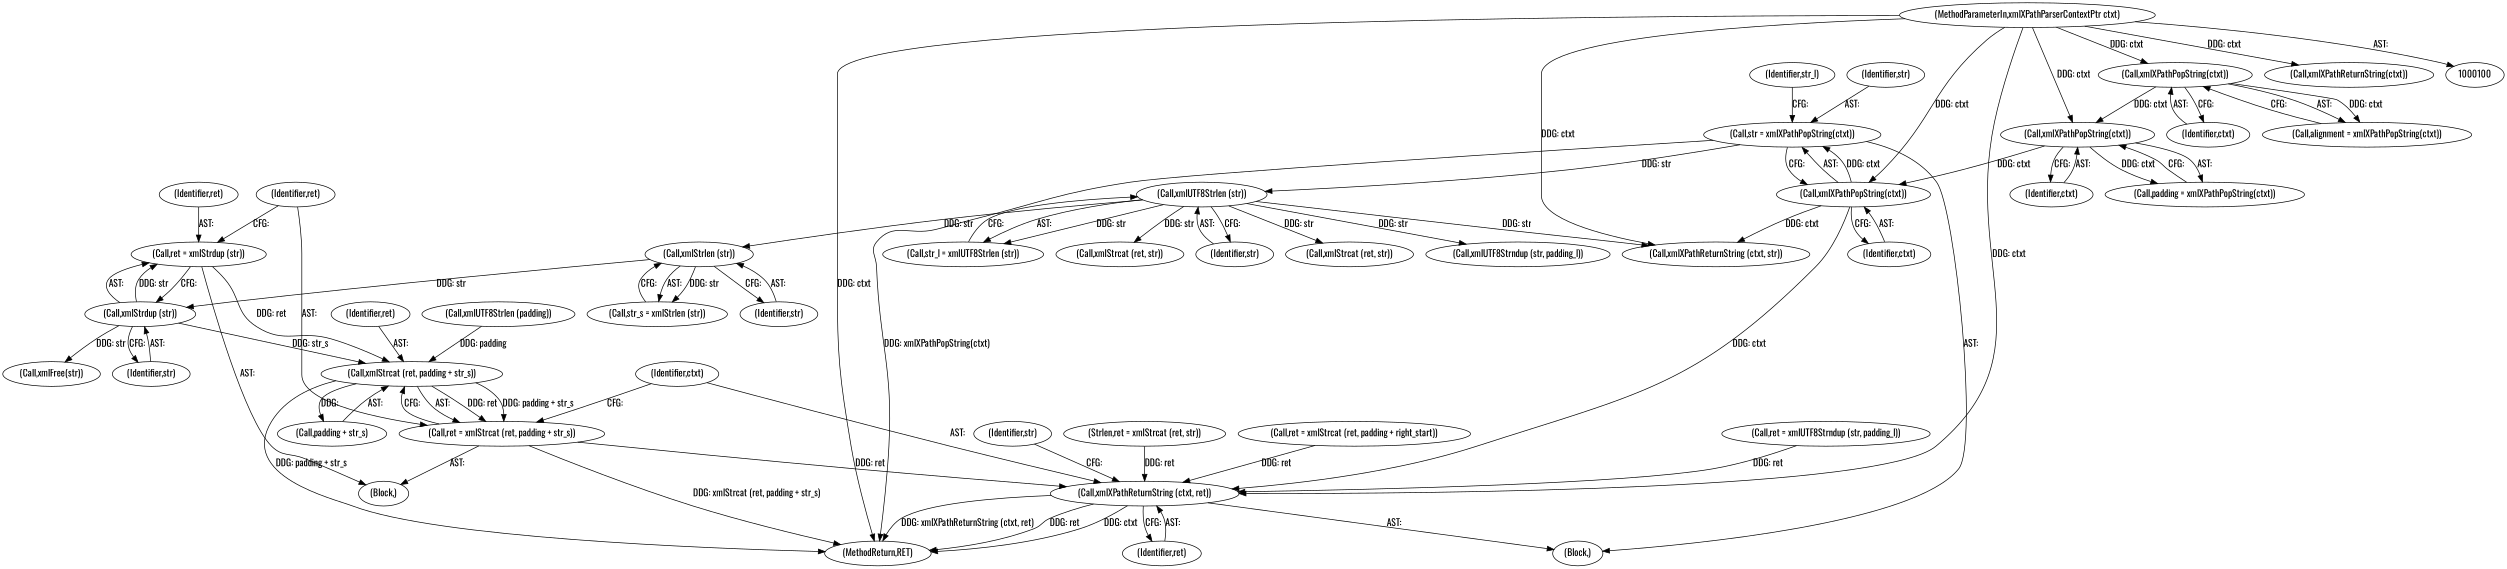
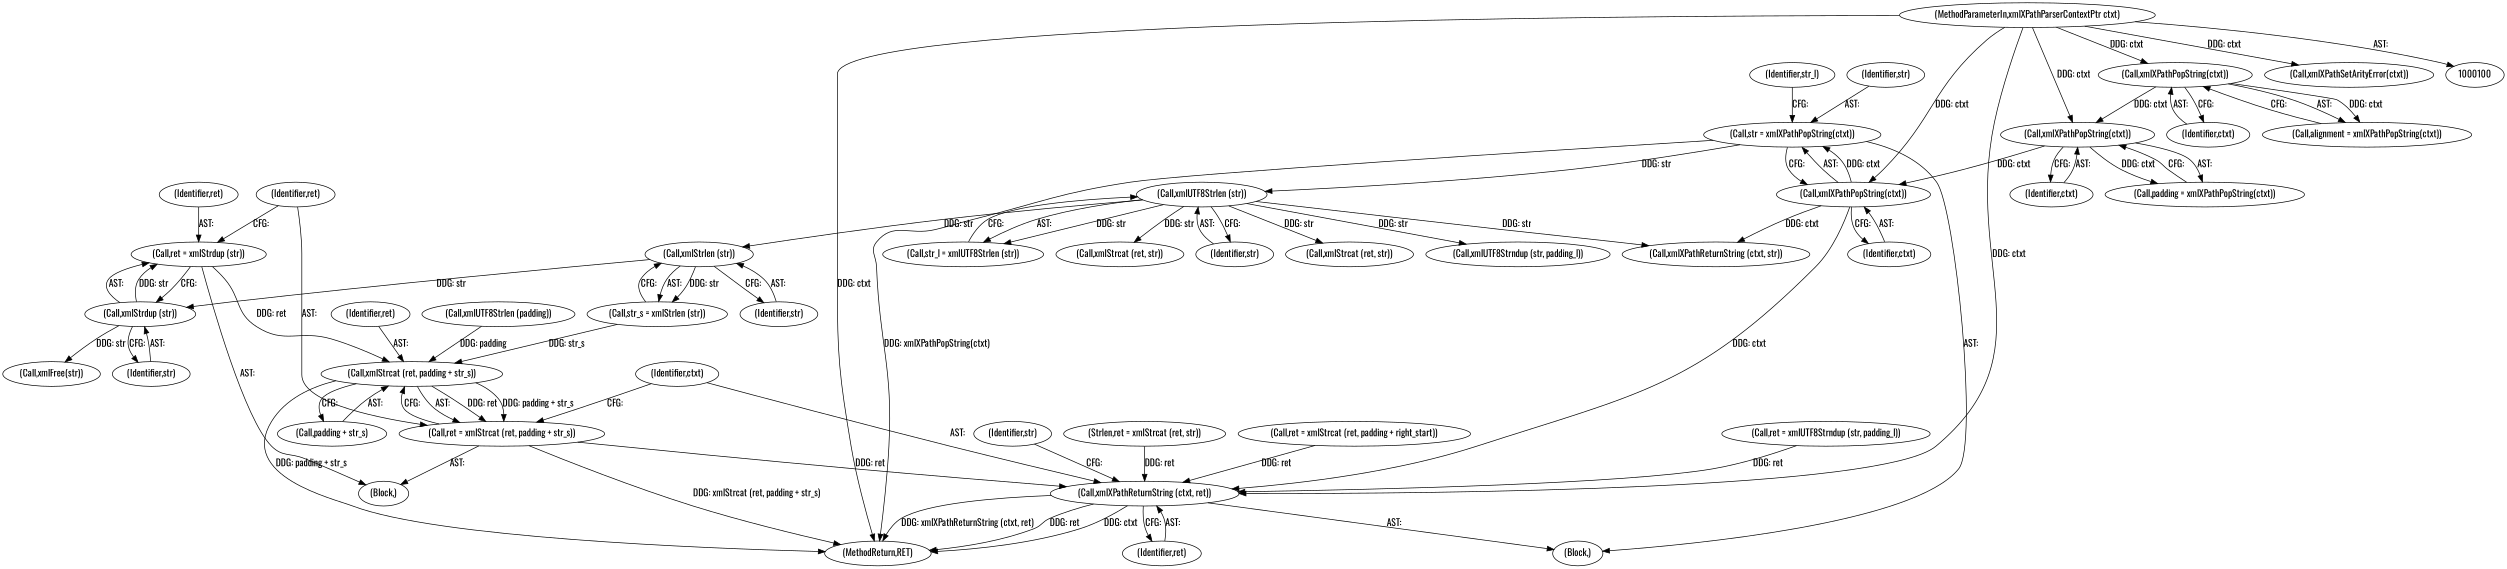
(1598, 46) -> none
(2349, 75) -> (2349, 75)
(269, 342) -> (540, 343)
(331, 404) -> (331, 404)
